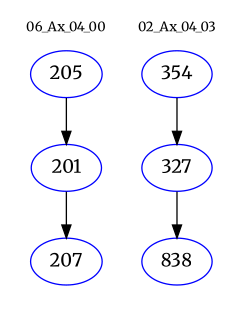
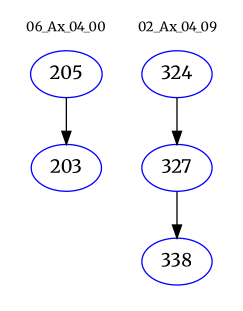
(178, 28) -> (178, 28)
(177, 74) -> (177, 74)
(66, 168) -> (66, 168)
(66, 262) -> none
(177, 262) -> (177, 262)
